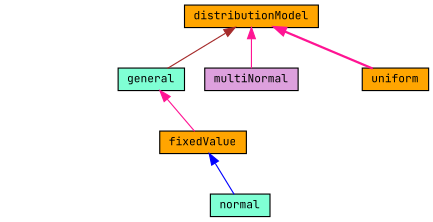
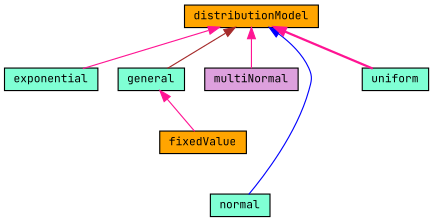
none -> (51, 79)
(395, 79) -> (395, 79)
(225, 179) -> (300, 115)
